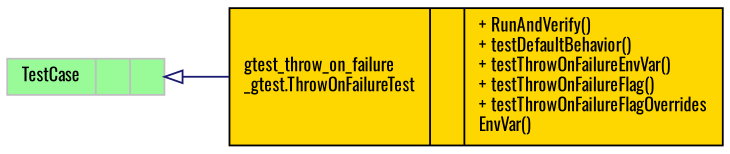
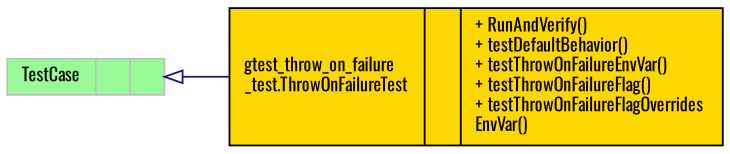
(330, 86) -> (327, 86)
